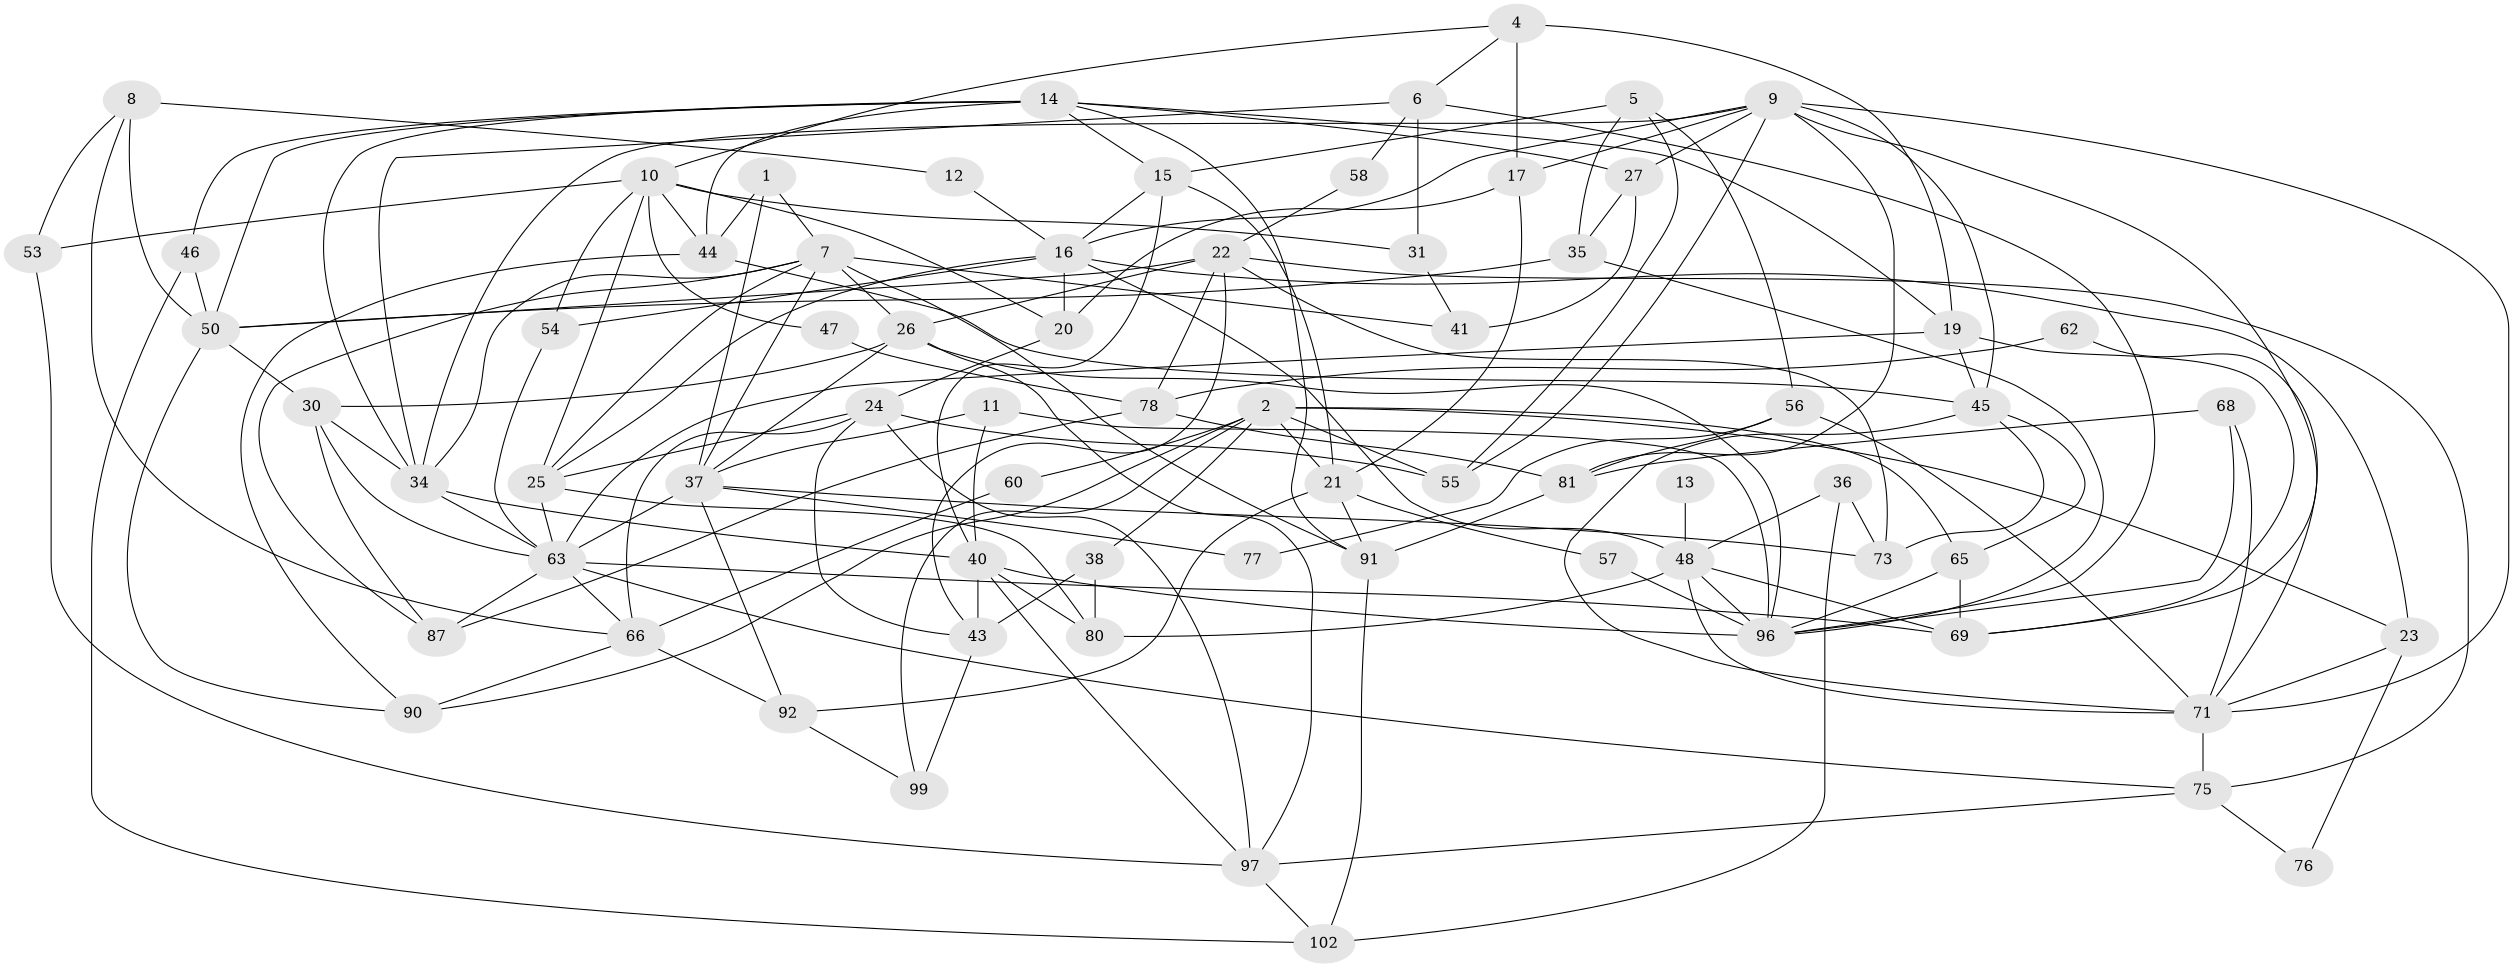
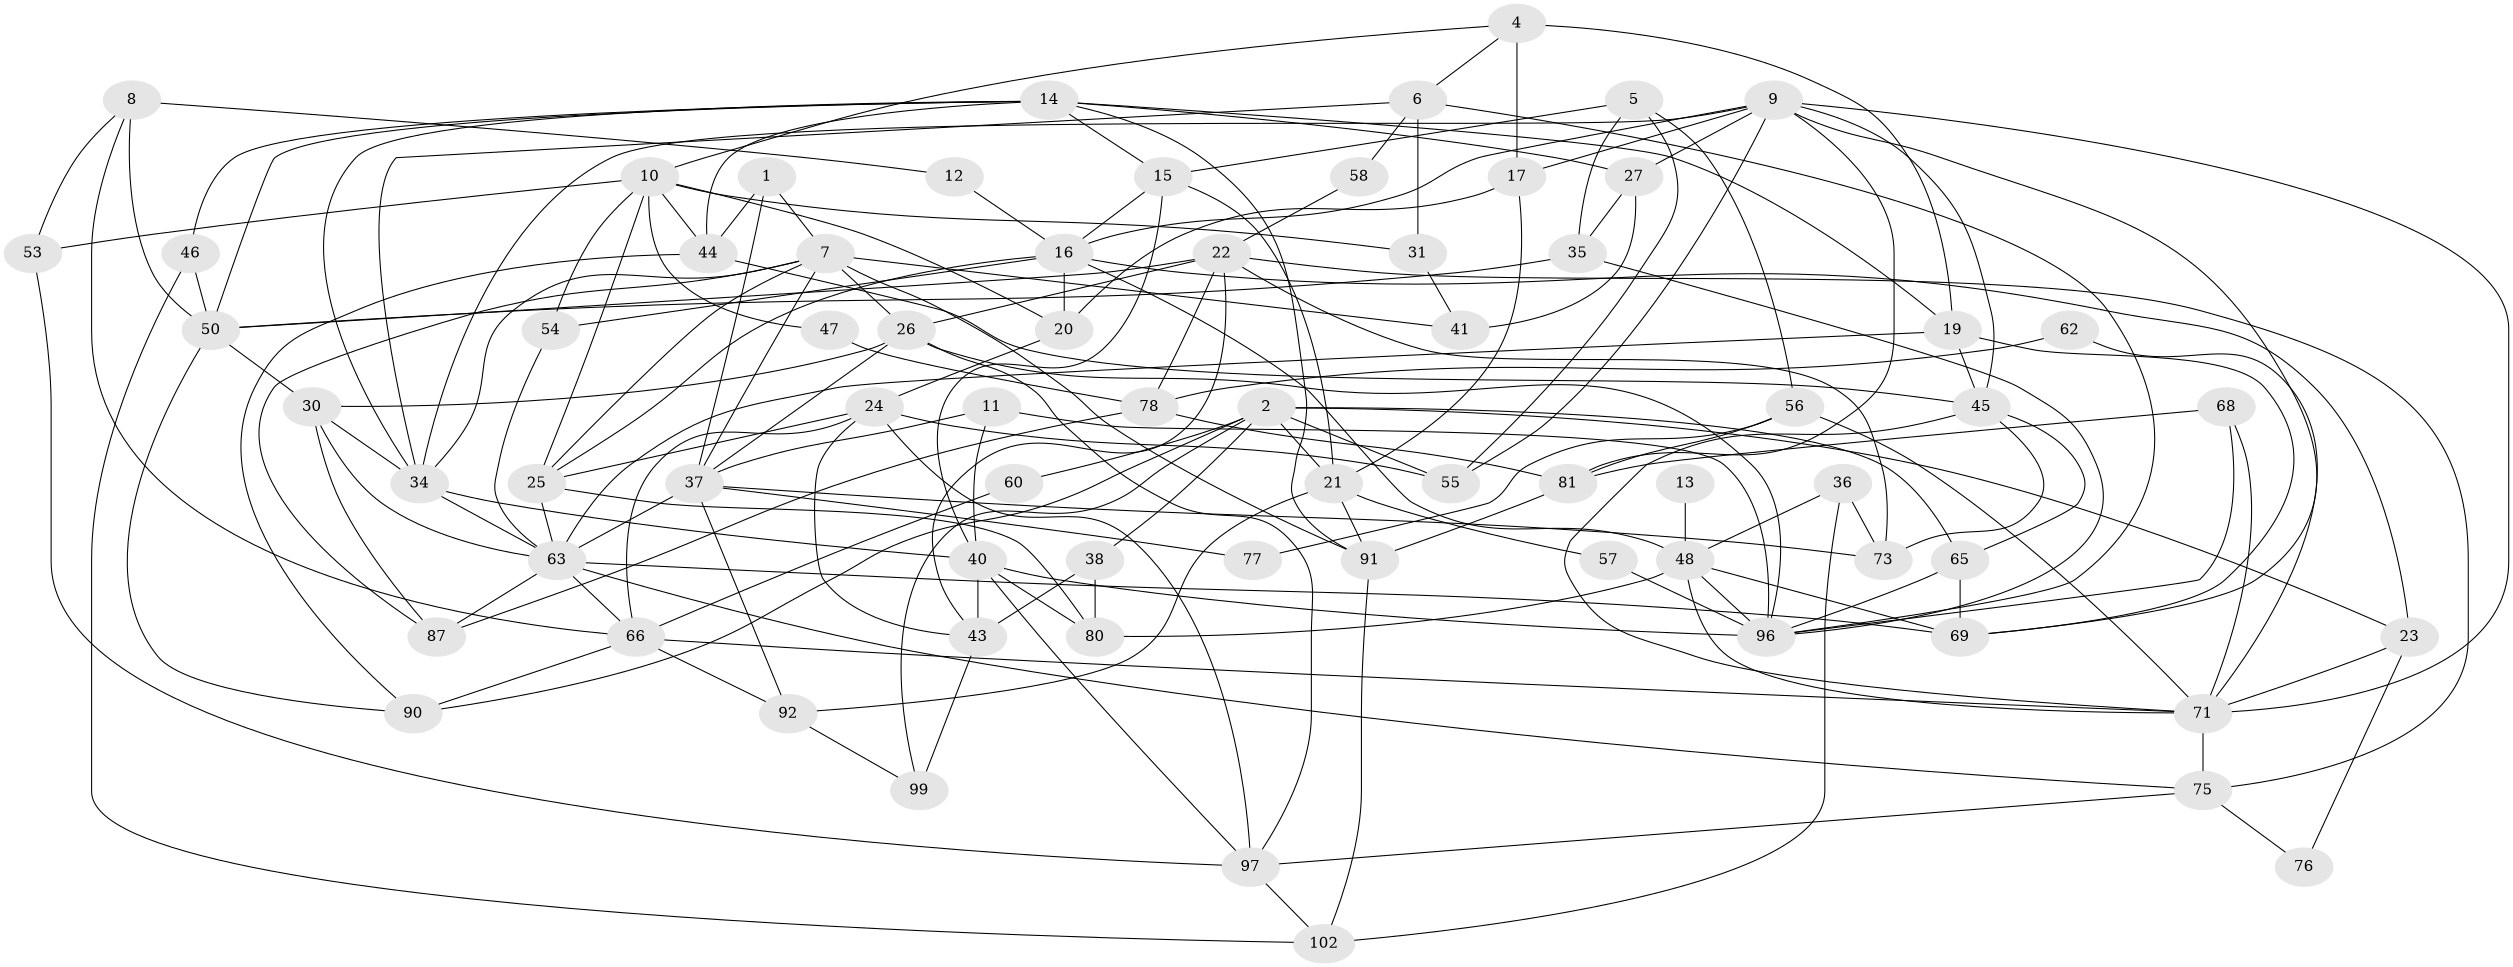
none -> (1419, 679)
